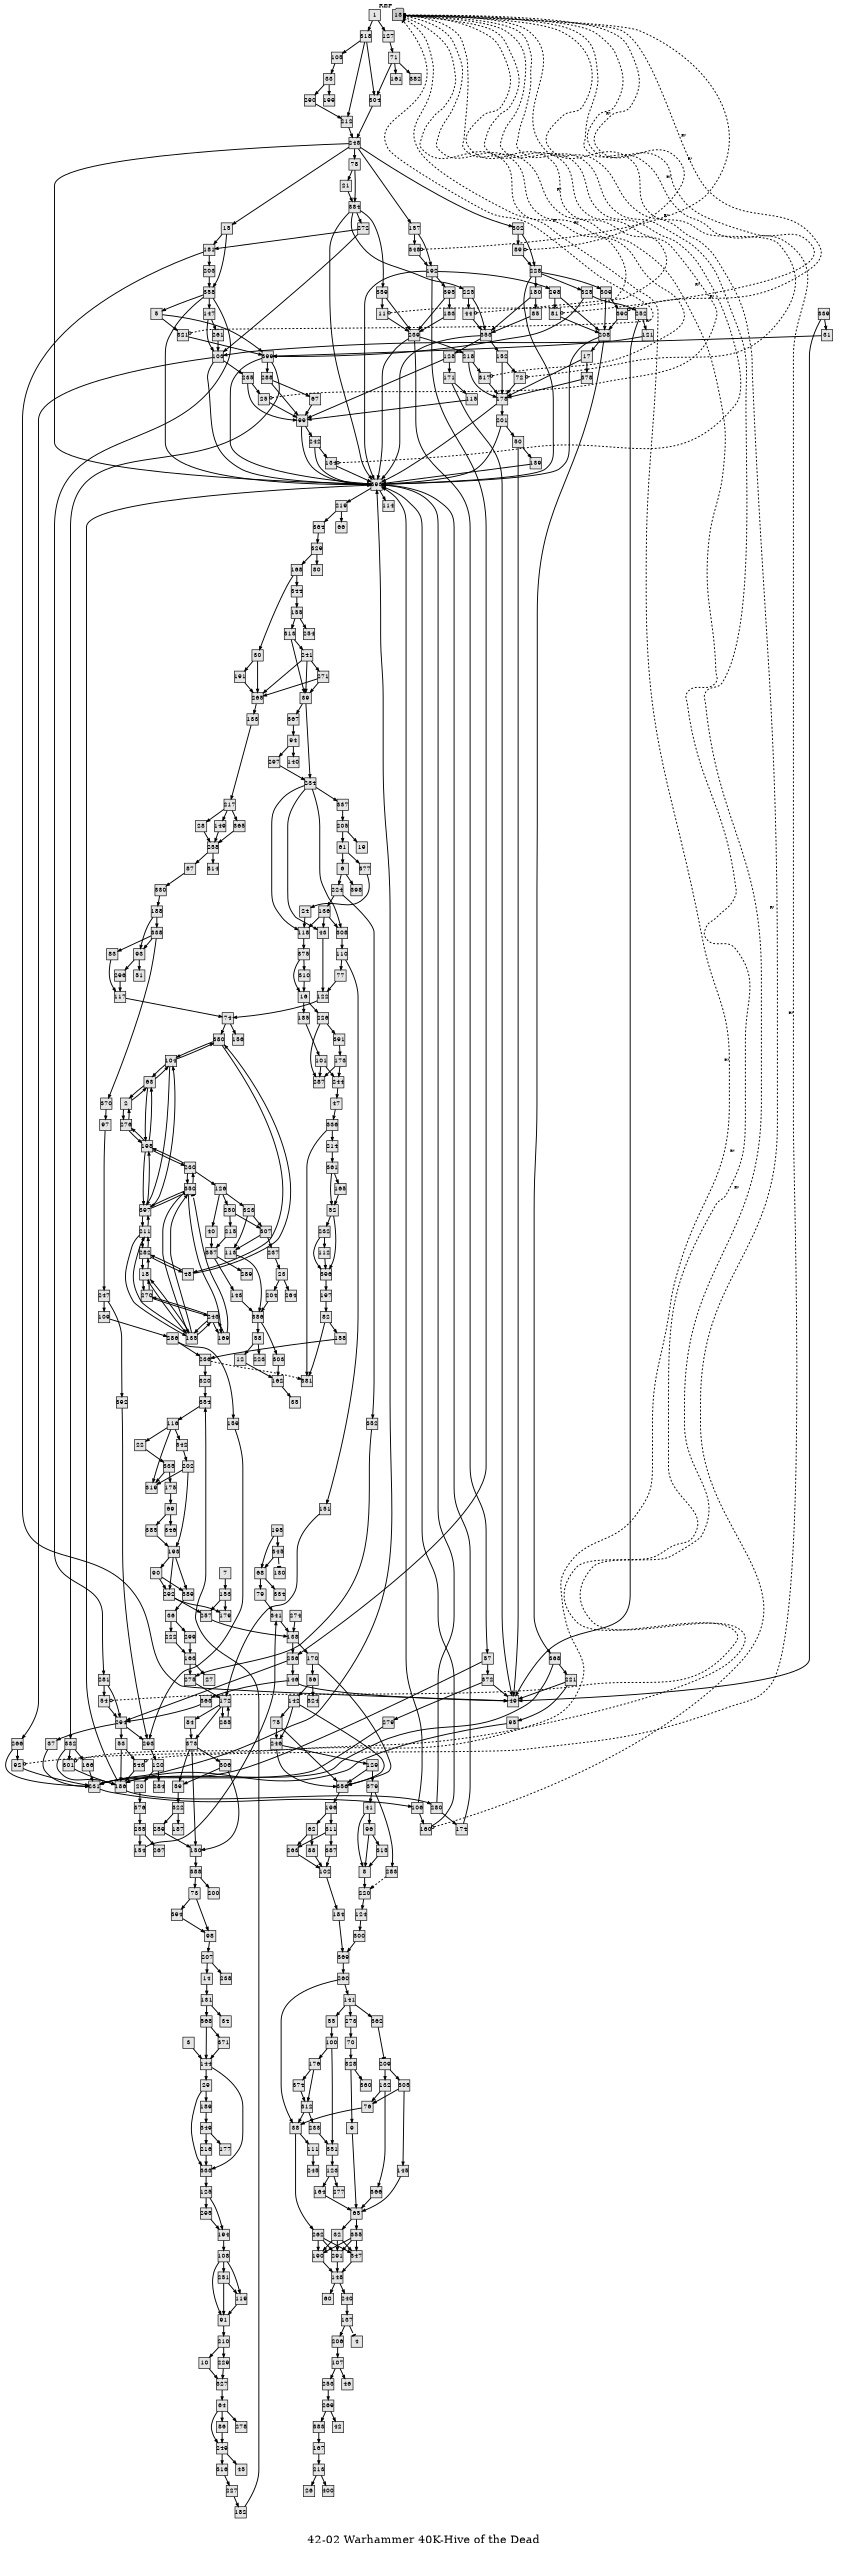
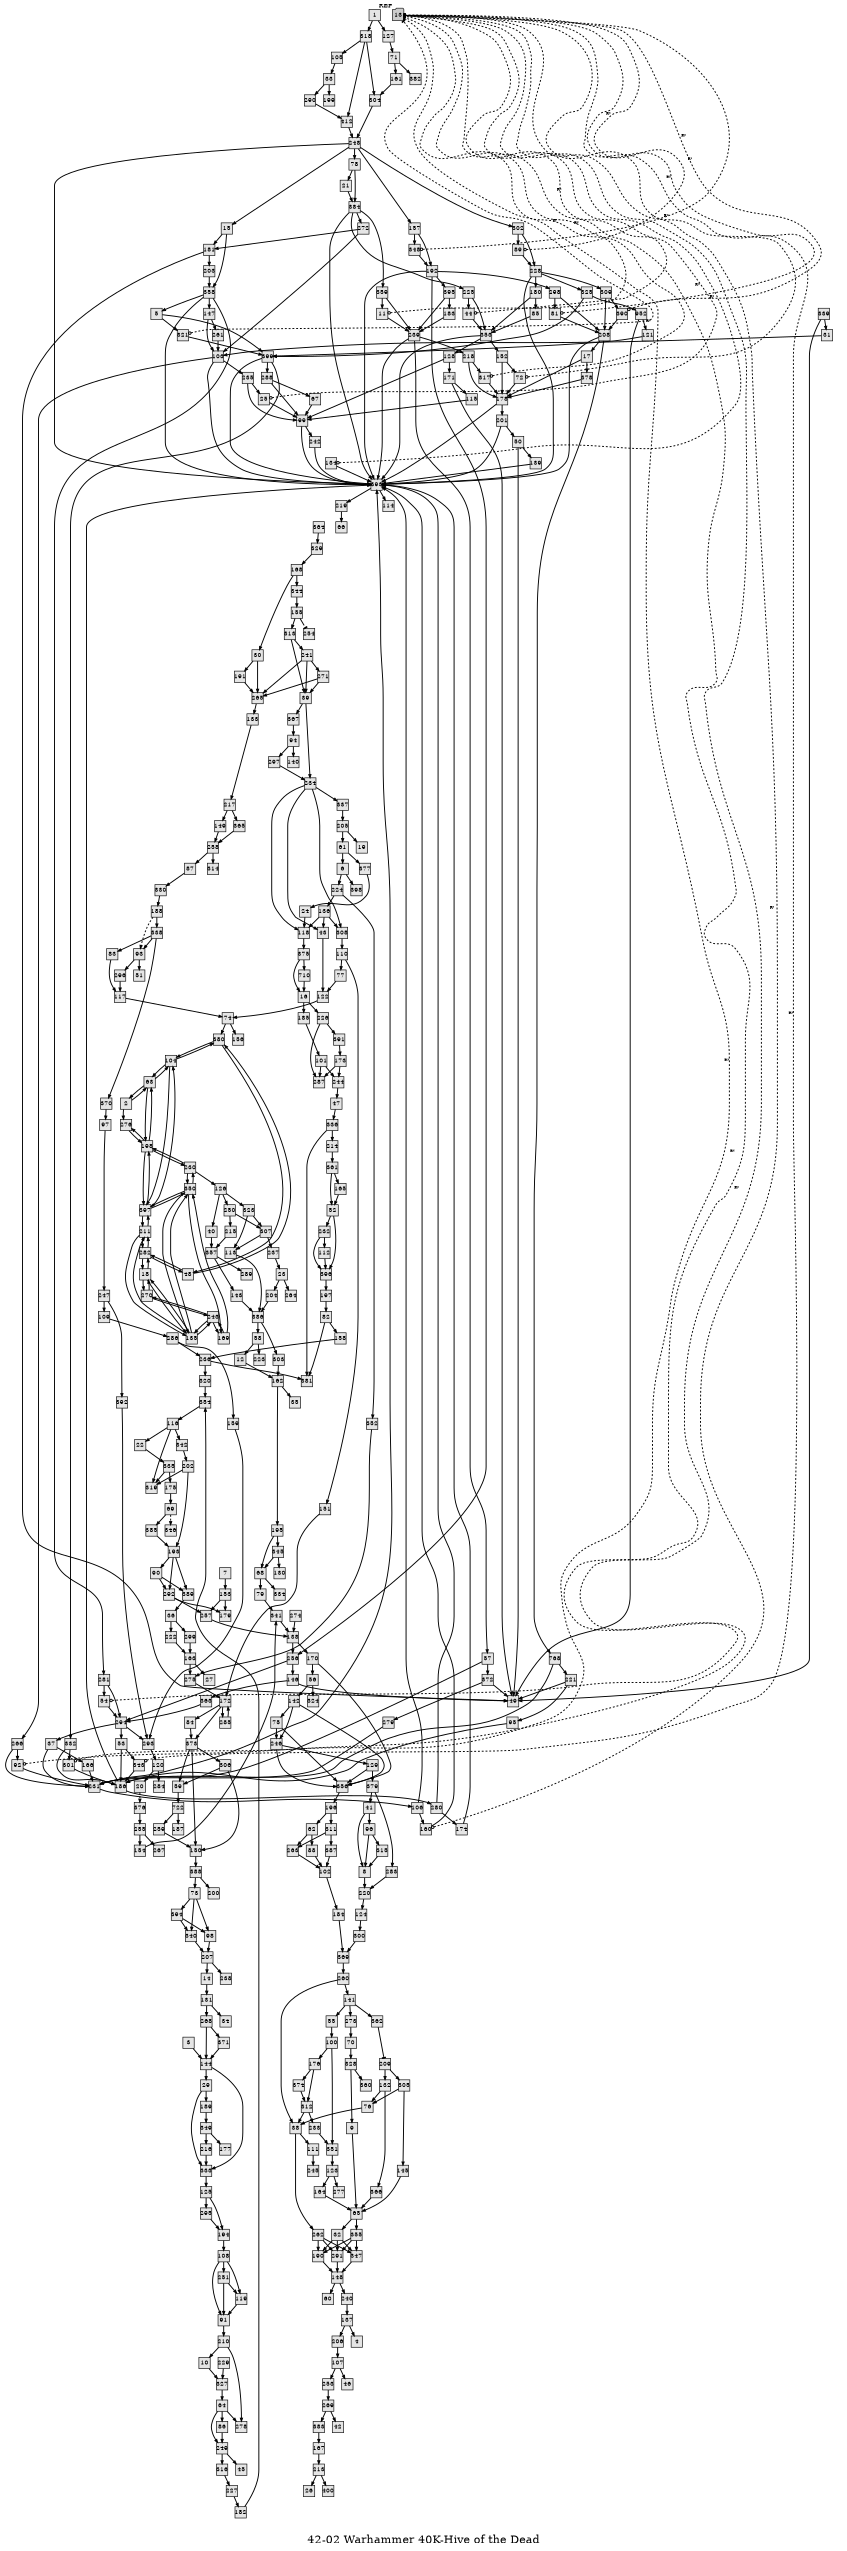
(385, 78) -> (387, 89)
(347, 122) -> (347, 122)
(641, 314) -> (641, 314)
(322, 451) -> none
(331, 516) -> none
(317, 570) -> none
(302, 622) -> (302, 622)
(201, 826) -> none
(146, 931) -> (146, 931)
(304, 976) -> (304, 976)
(129, 1116) -> none
(166, 1202) -> (166, 1202)
(208, 1266) -> (208, 1266)
(252, 1369) -> (252, 1369)
none -> (277, 1454)
(171, 1518) -> (171, 1518)
(279, 1561) -> (279, 1561)
(555, 1659) -> (555, 1659)
(78, 1753) -> (68, 1754)
(140, 1796) -> (140, 1796)
(178, 1808) -> (178, 1808)
(379, 1882) -> (379, 1882)
none -> (191, 1936)
(206, 2021) -> (206, 2021)
(351, 2329) -> (351, 2329)
(224, 2351) -> (239, 2382)
